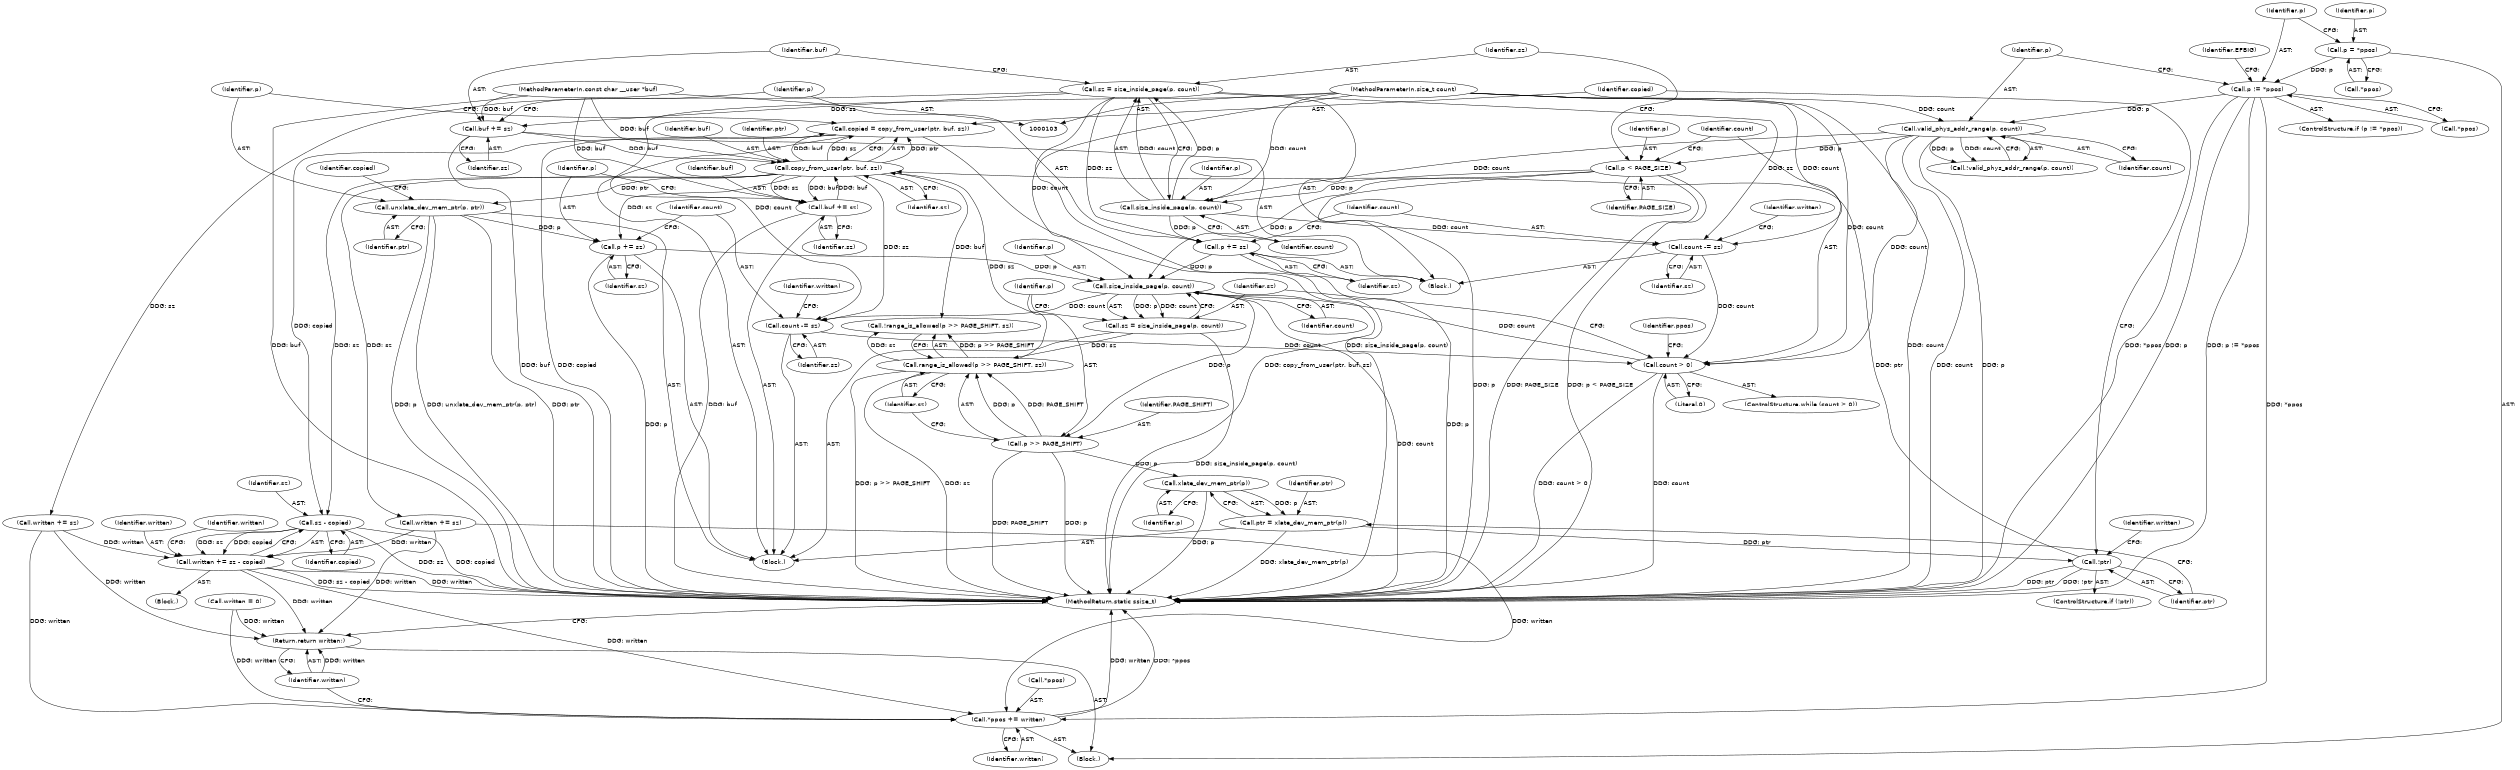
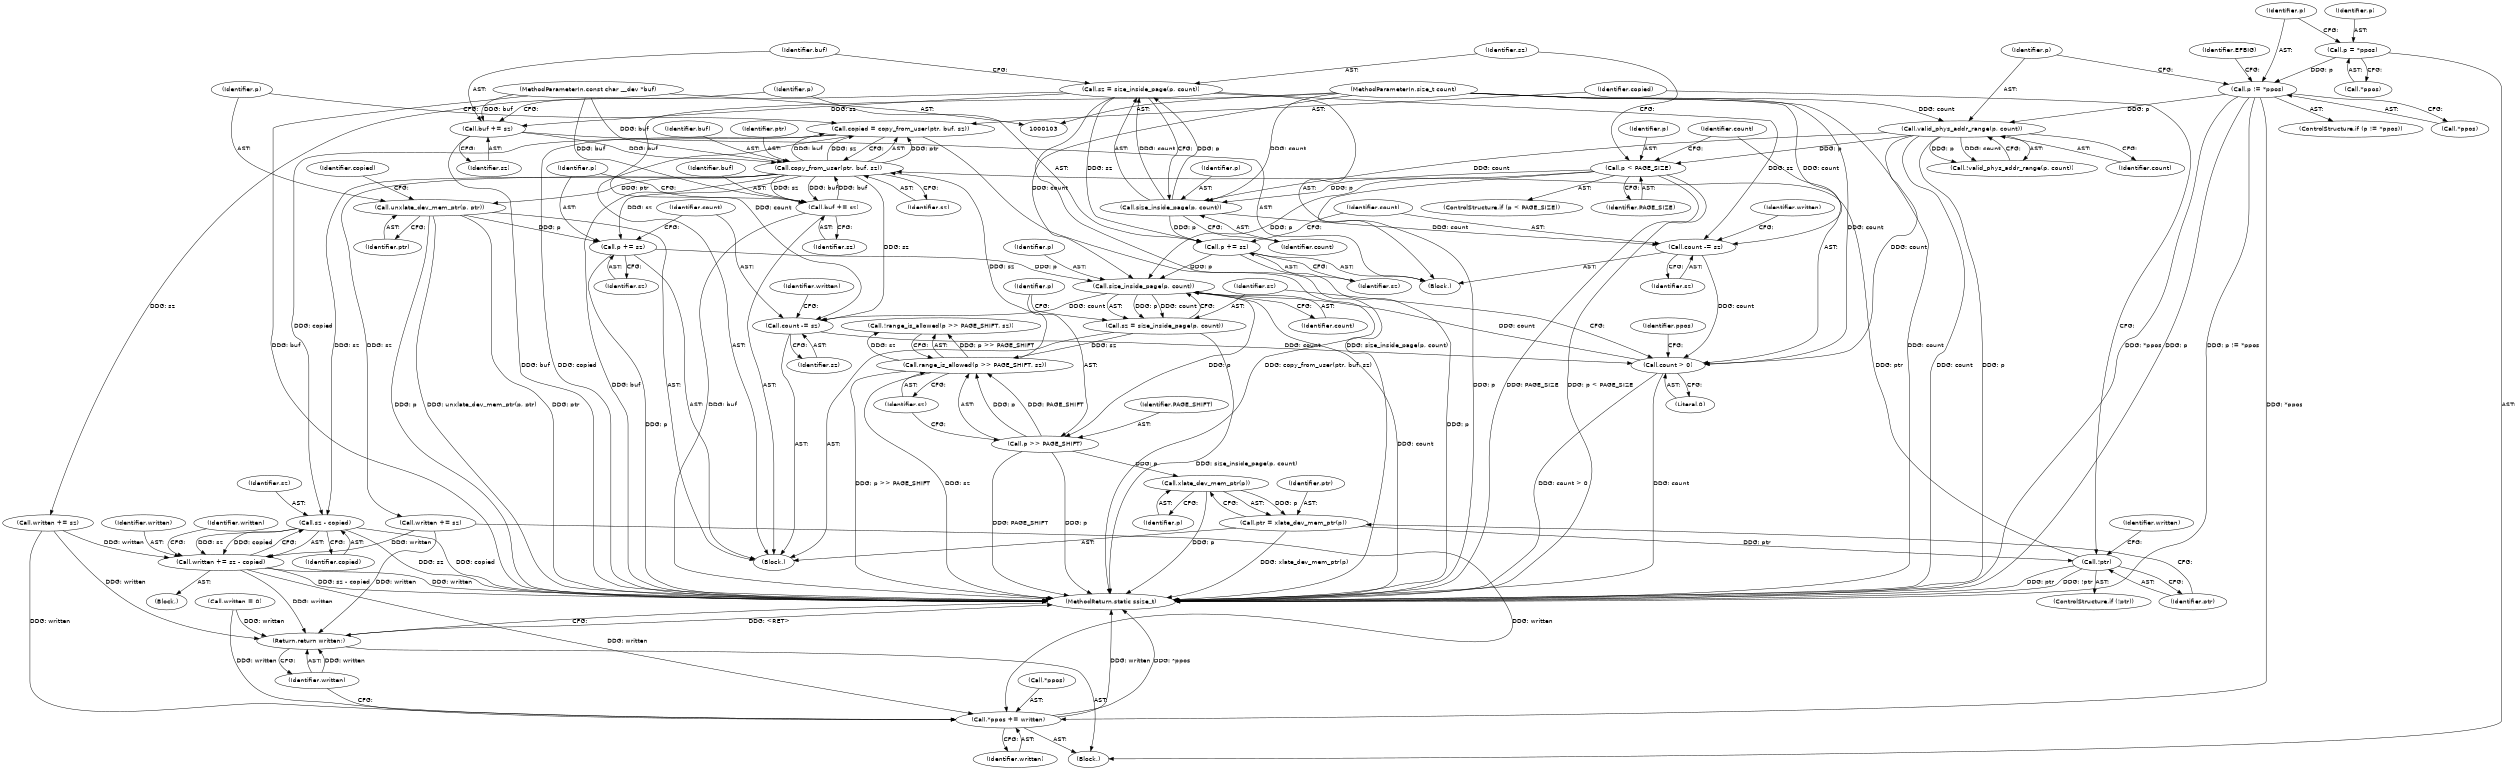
(588, 90) -> (588, 90)
none -> (1502, 208)
(966, 218) -> (628, 497)
(1801, 405) -> none
none -> (697, 621)
